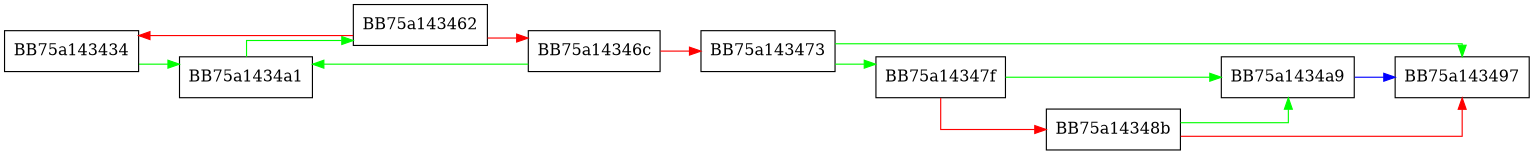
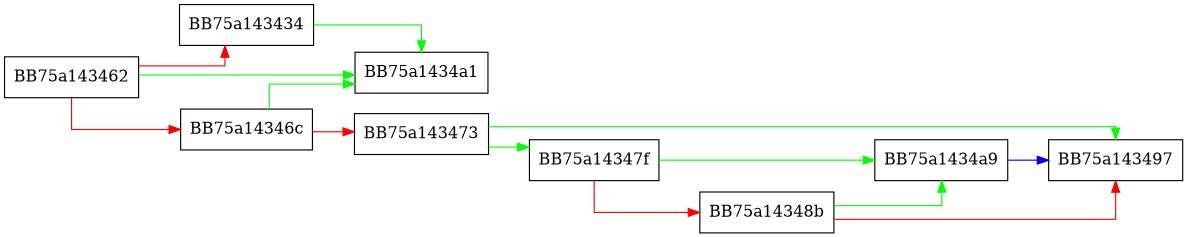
(286, 41) -> (241, 75)
